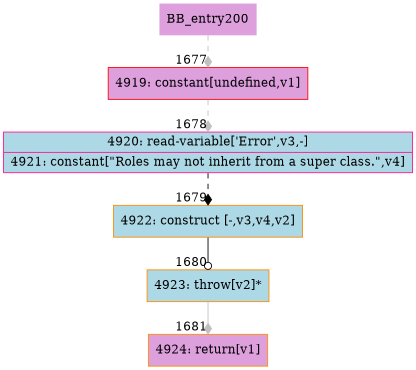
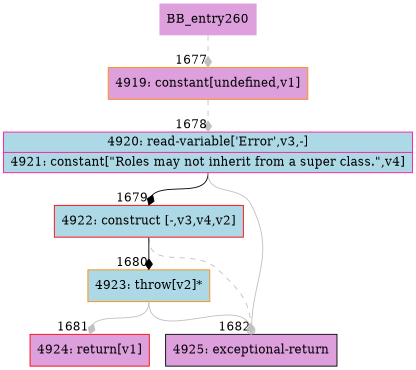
(208, 19) -> (208, 19)
(208, 83) -> (208, 83)
(208, 184) -> (184, 189)
(208, 221) -> (149, 221)
(208, 250) -> (149, 248)
(208, 350) -> (90, 350)
none -> (251, 350)
